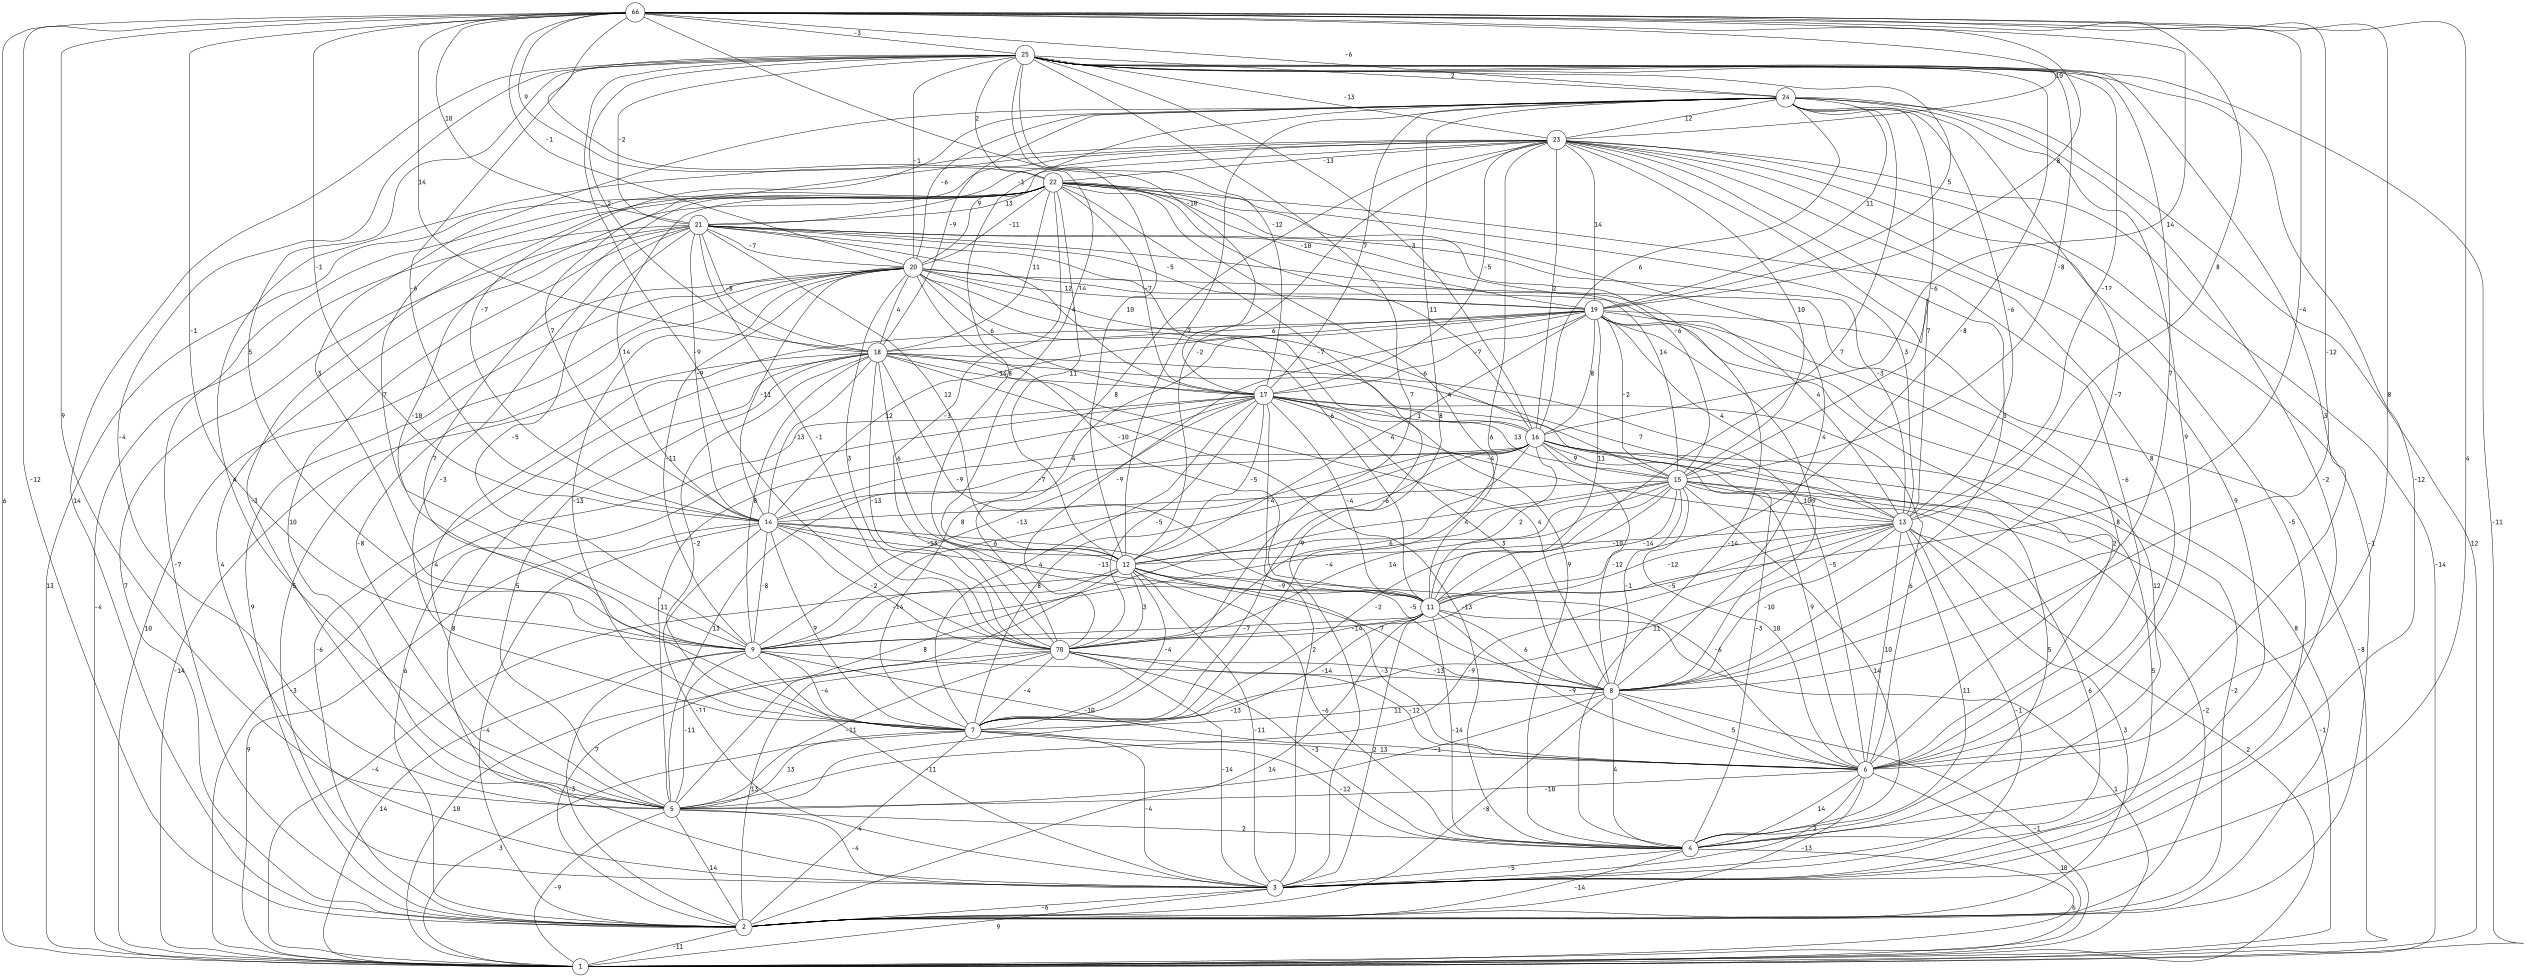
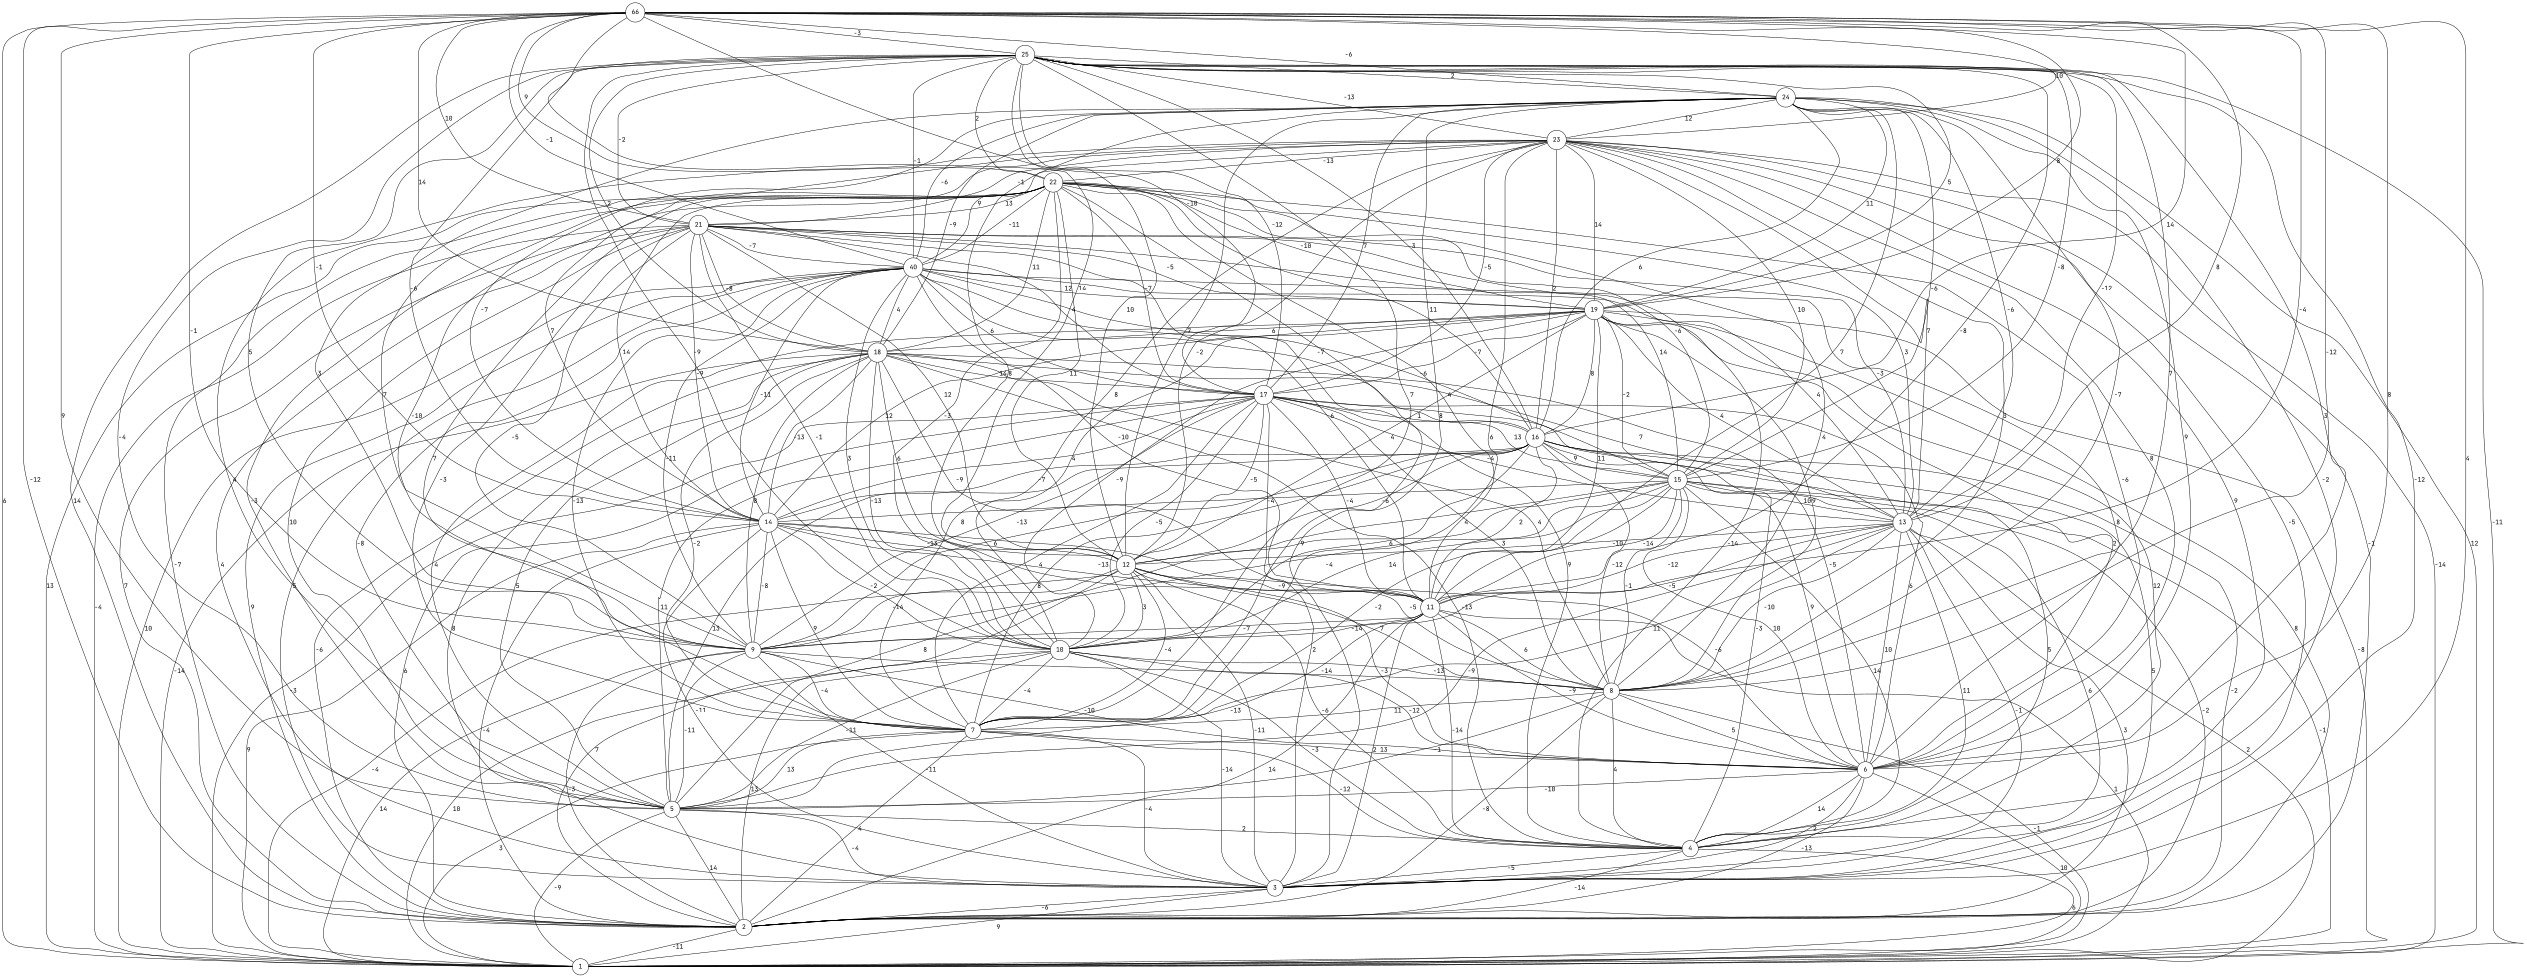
(913, 268) -> (913, 268)
(1060, 650) -> (1060, 650)
